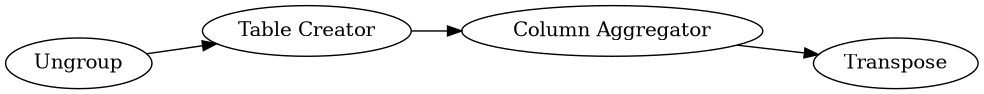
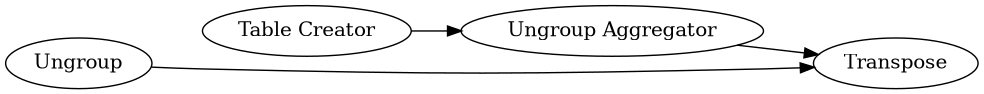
(612, 31) -> (612, 31)
(175, 50) -> (476, 73)
